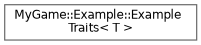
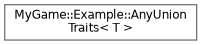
(101, 22) -> (101, 22)
